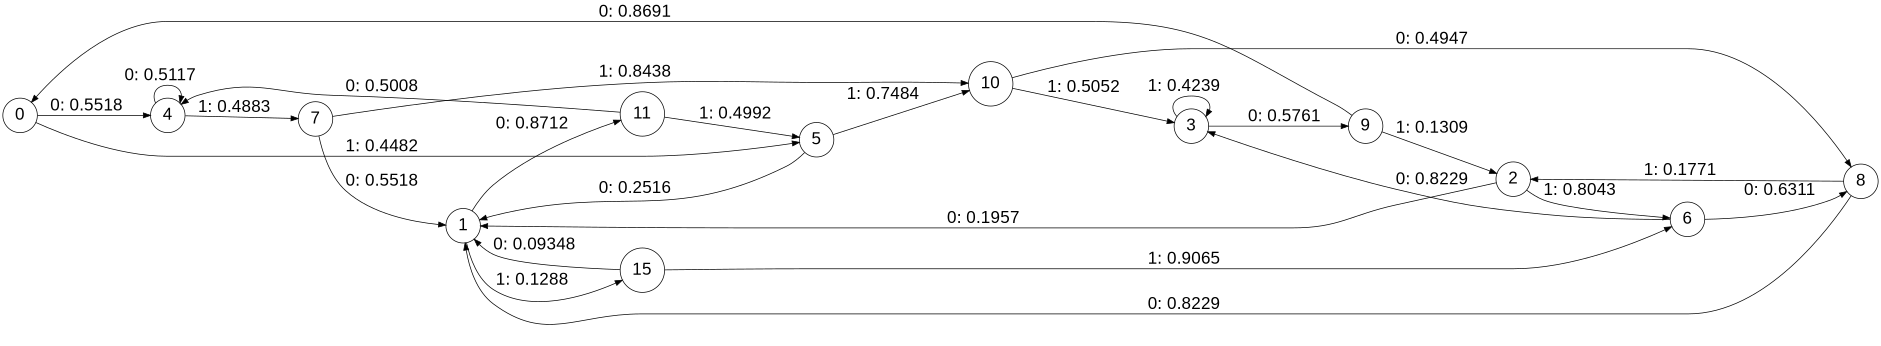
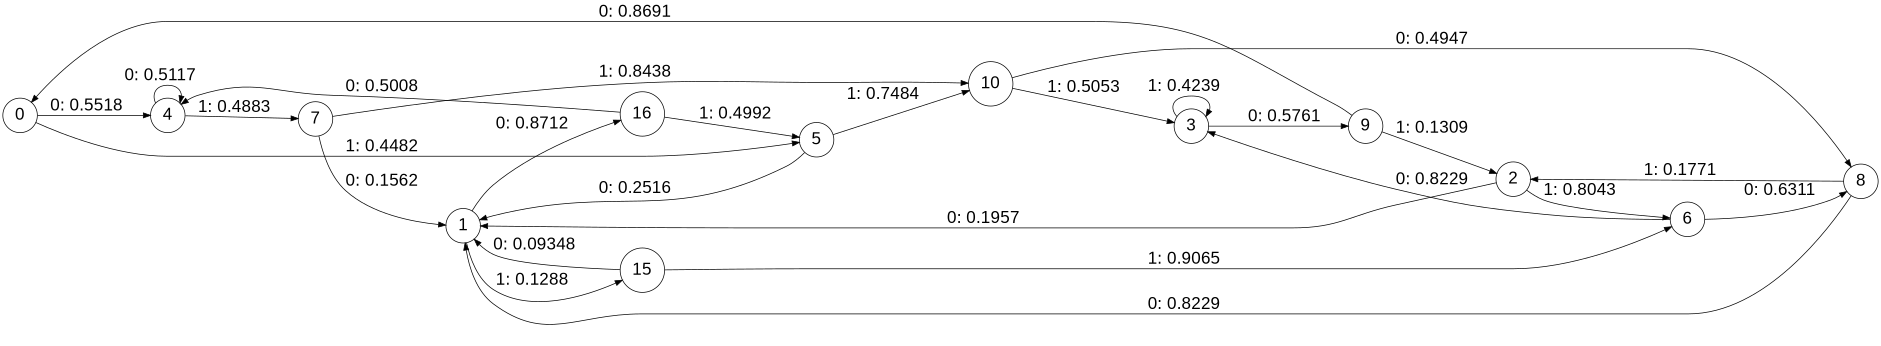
(1091, 87) -> (1091, 87)
(642, 114) -> (642, 114)
(389, 181) -> (389, 181)
